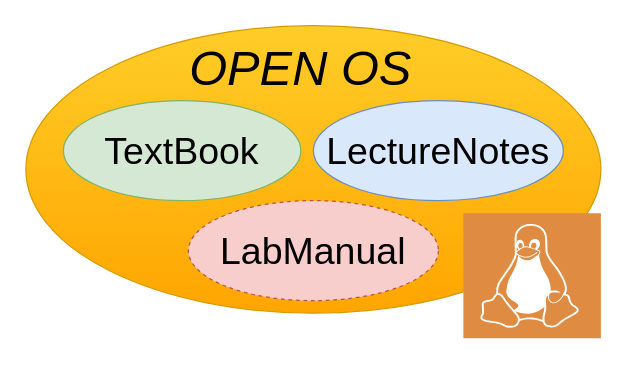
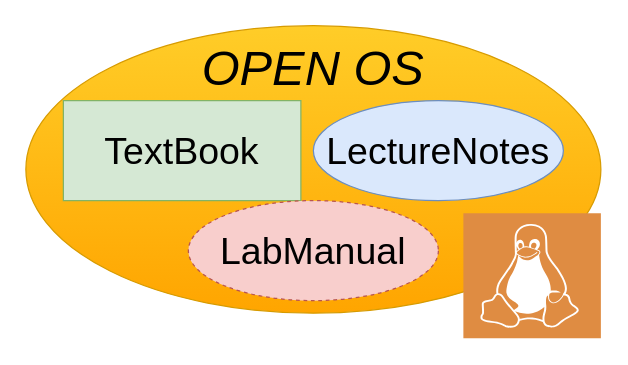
(301, 69) -> (313, 69)
(182, 151) -> (182, 151)
